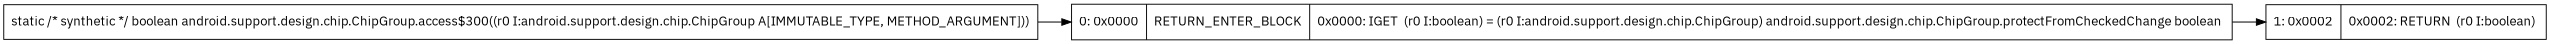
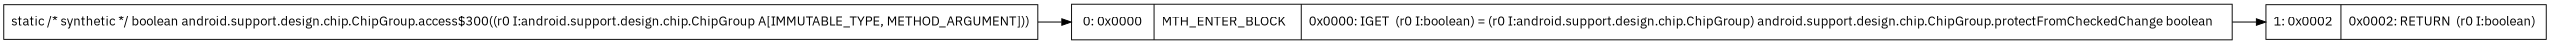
(1228, 22) -> (1224, 22)
